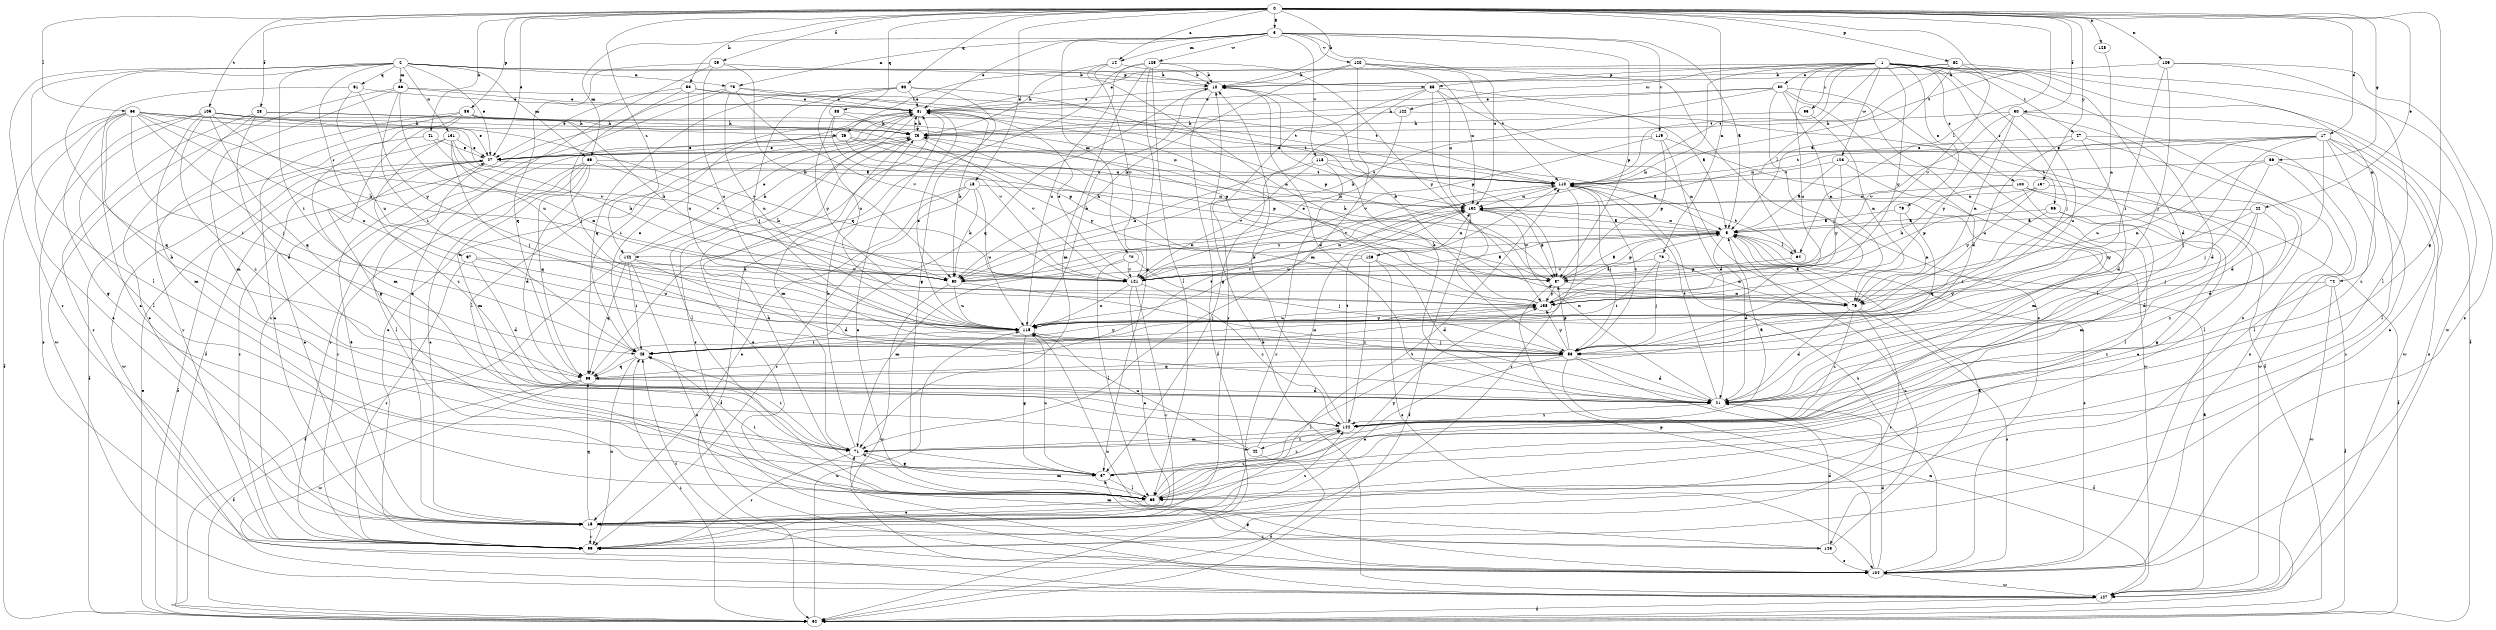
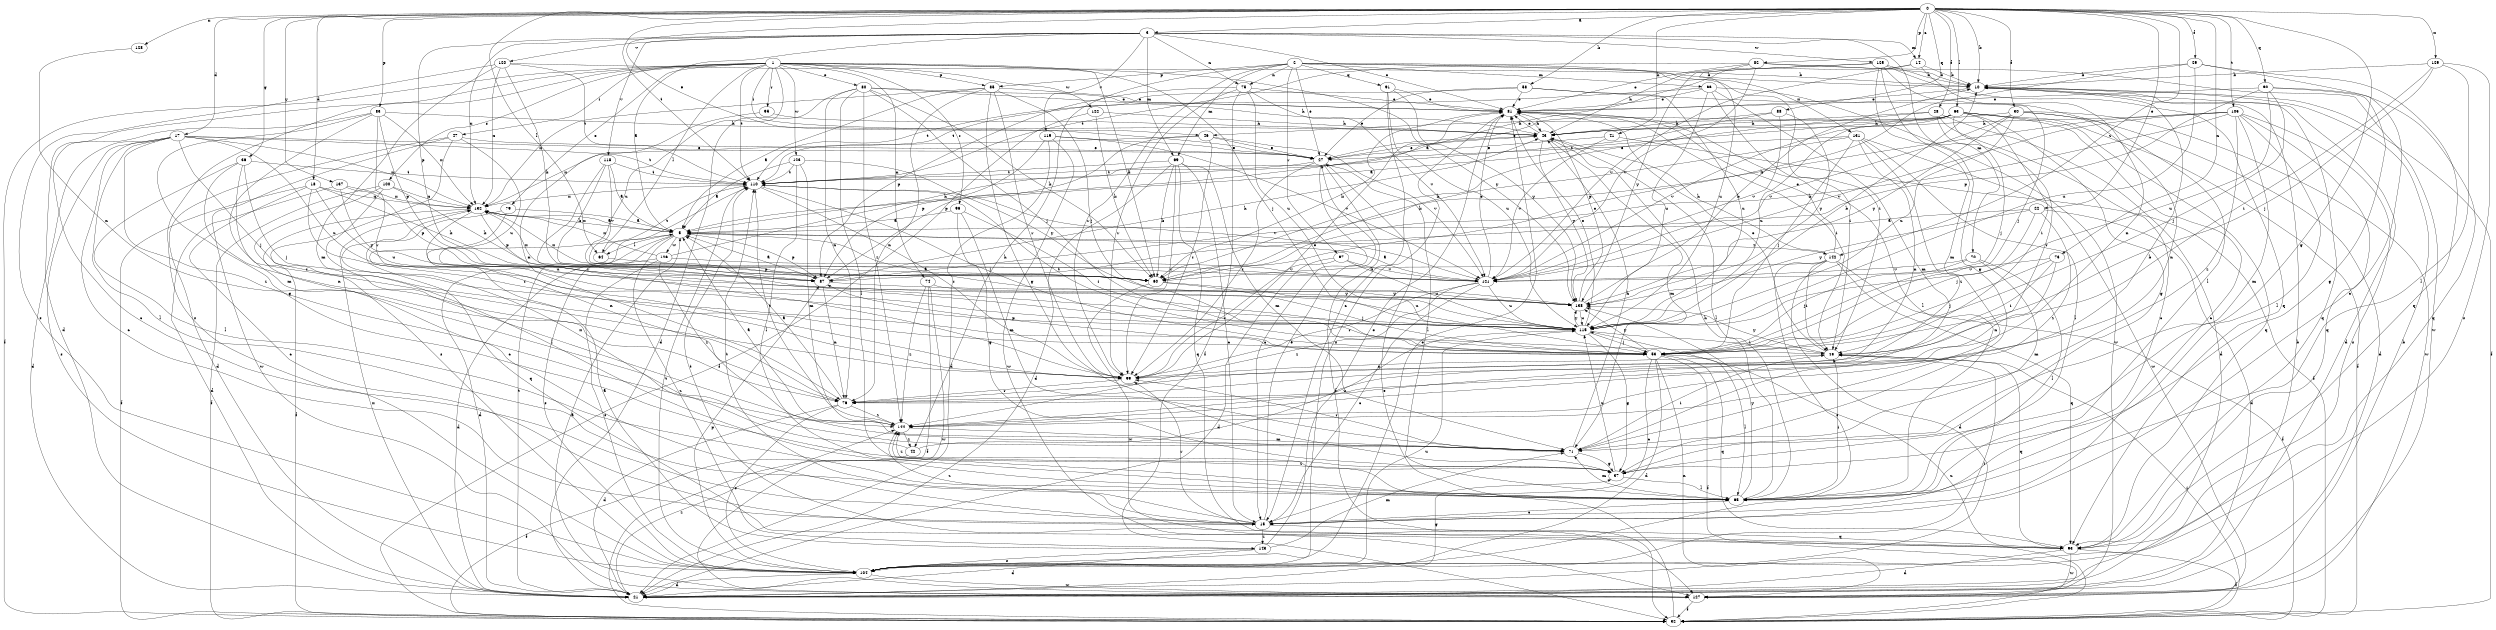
(1608, 270) -> (926, 270)
(300, 369) -> (2061, 373)
(1320, 515) -> (988, 391)
